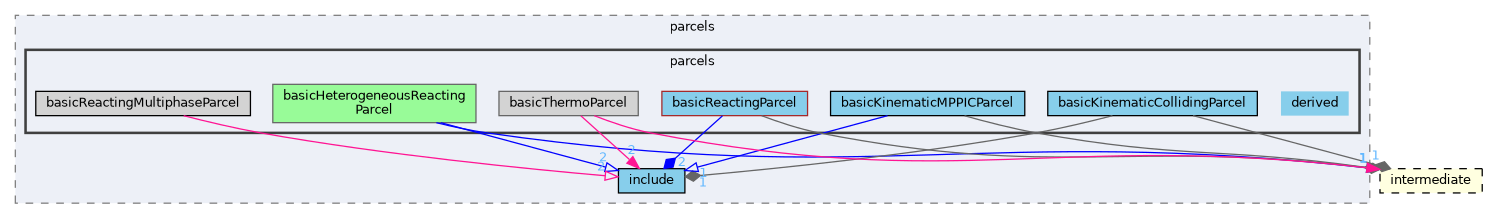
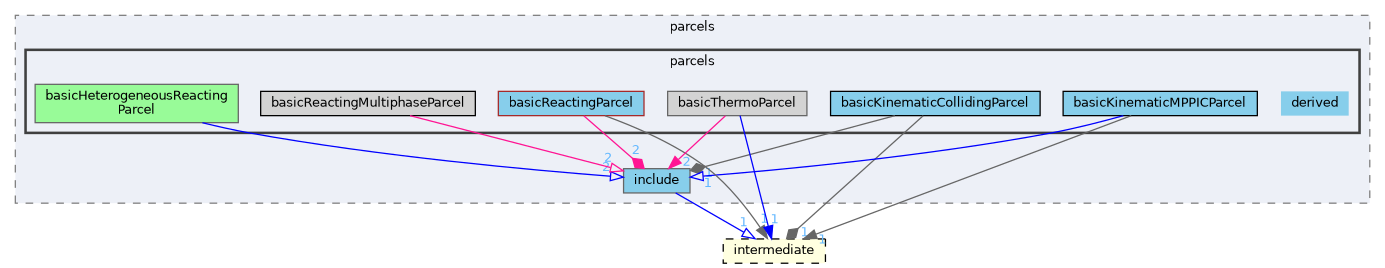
(699, 137) -> (613, 141)
(1103, 143) -> (974, 175)
(714, 155) -> (710, 213)
(979, 160) -> (752, 163)
(652, 181) -> (657, 181)
